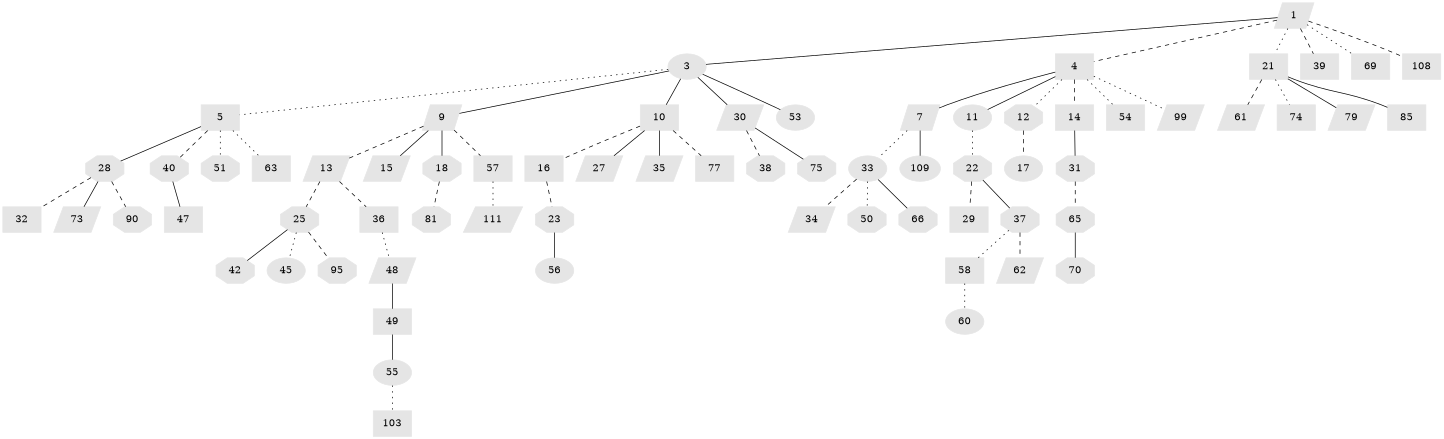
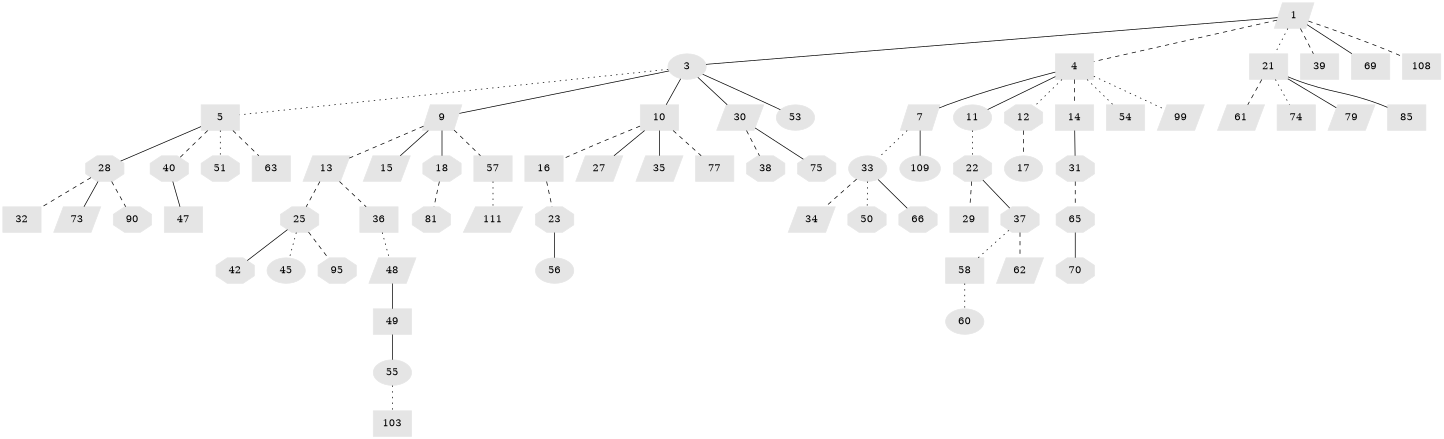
(1329, 39) -> (1329, 39)
(246, 143) -> (246, 143)
